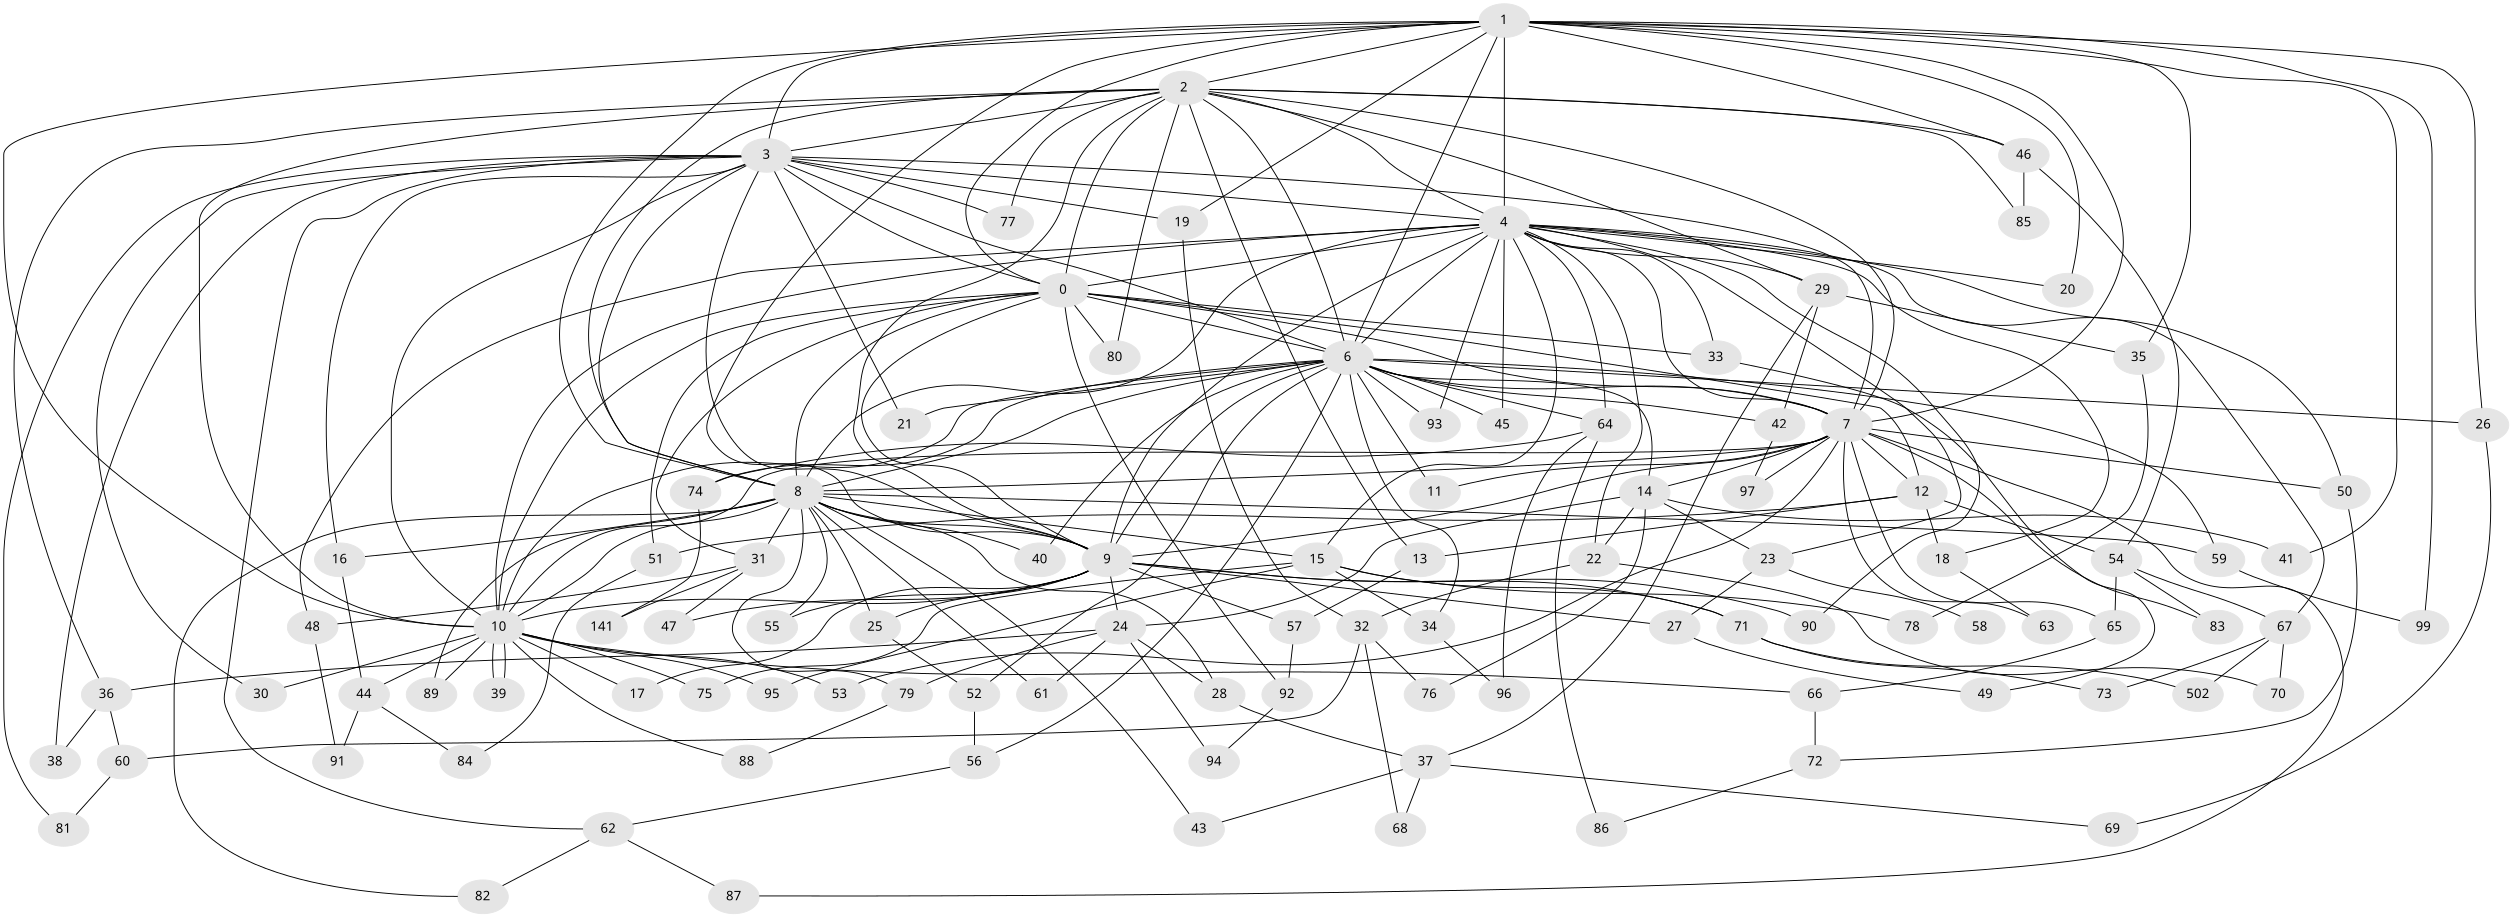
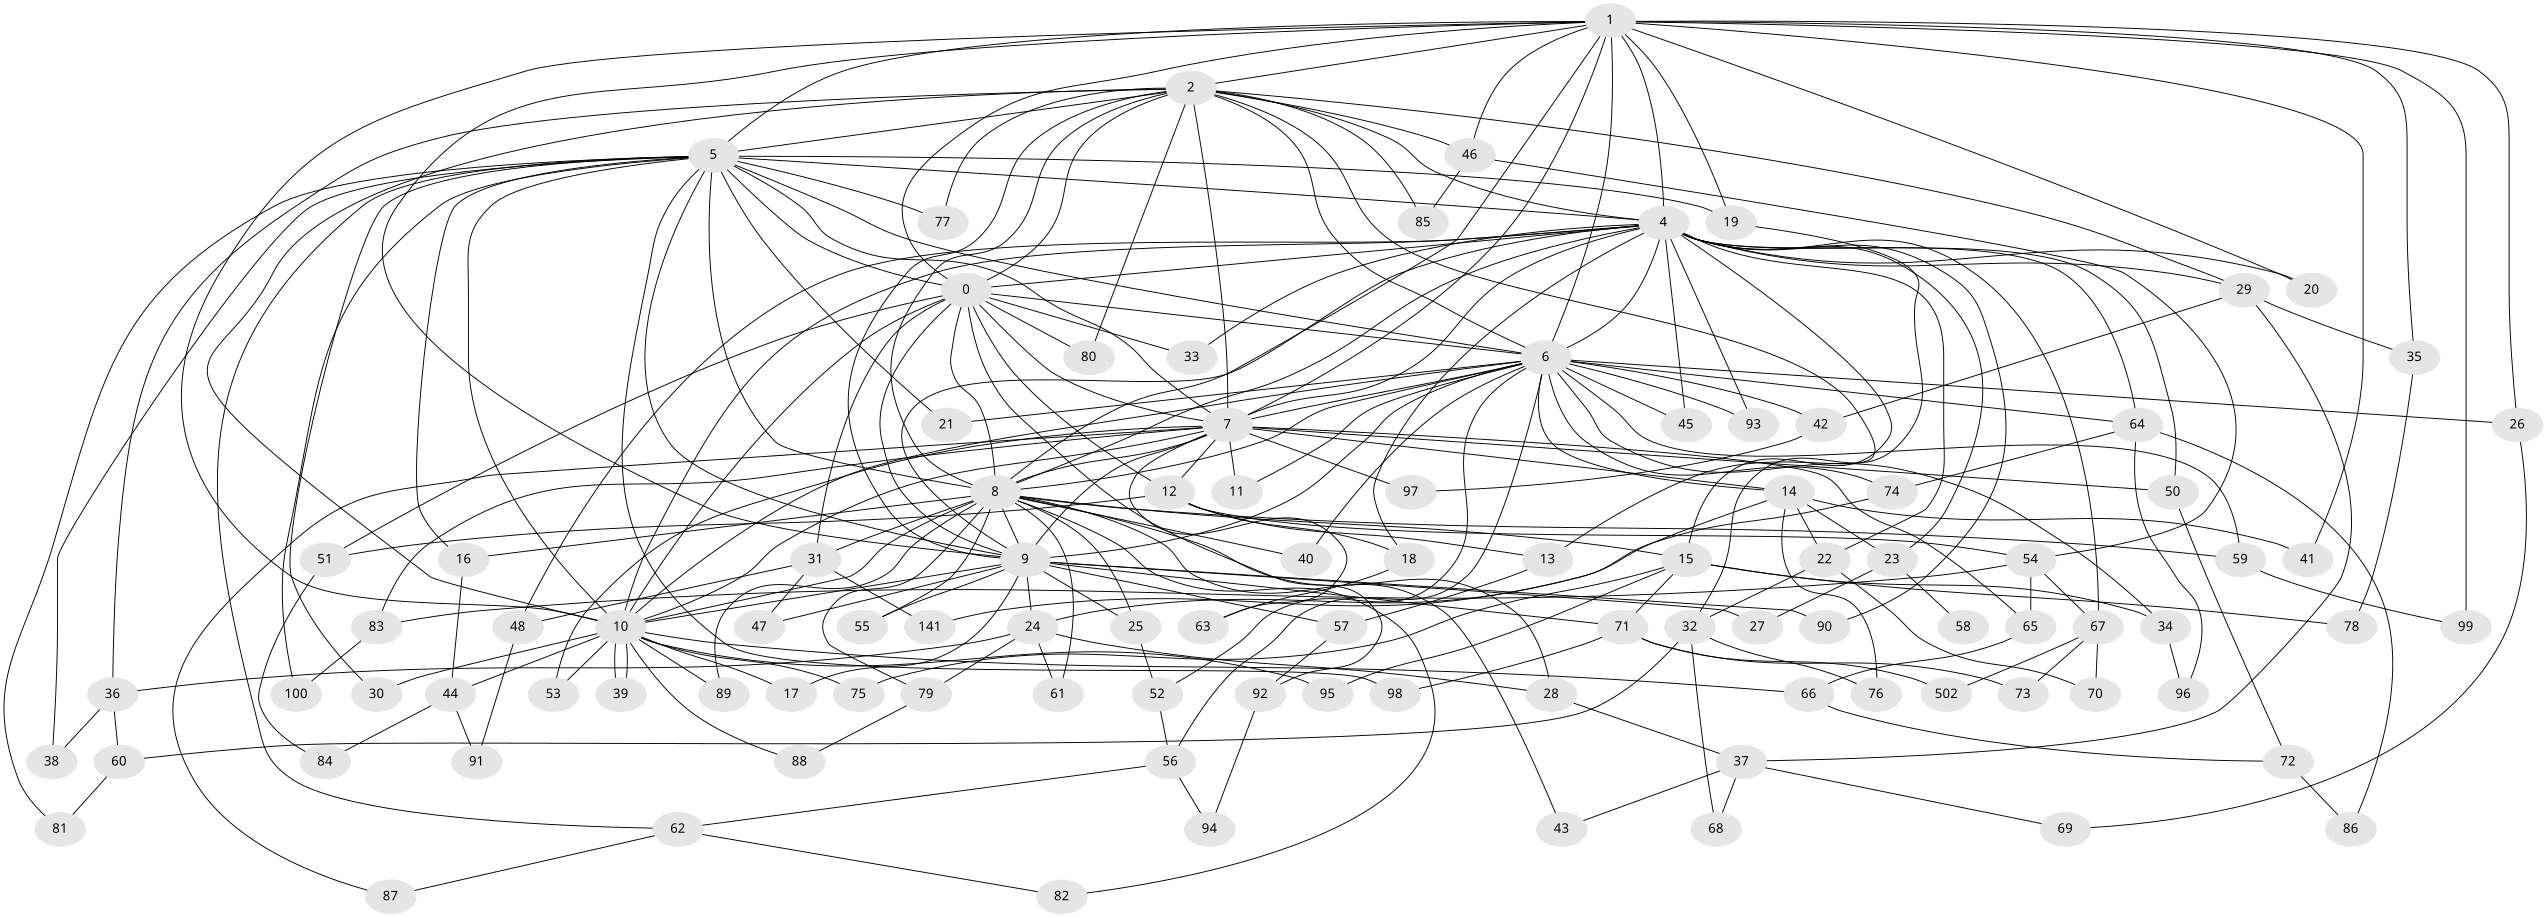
(767, 155) -> (714, 155)
none -> (296, 695)
(1167, 695) -> (1190, 795)
none -> (1395, 695)
(1985, 695) -> none
